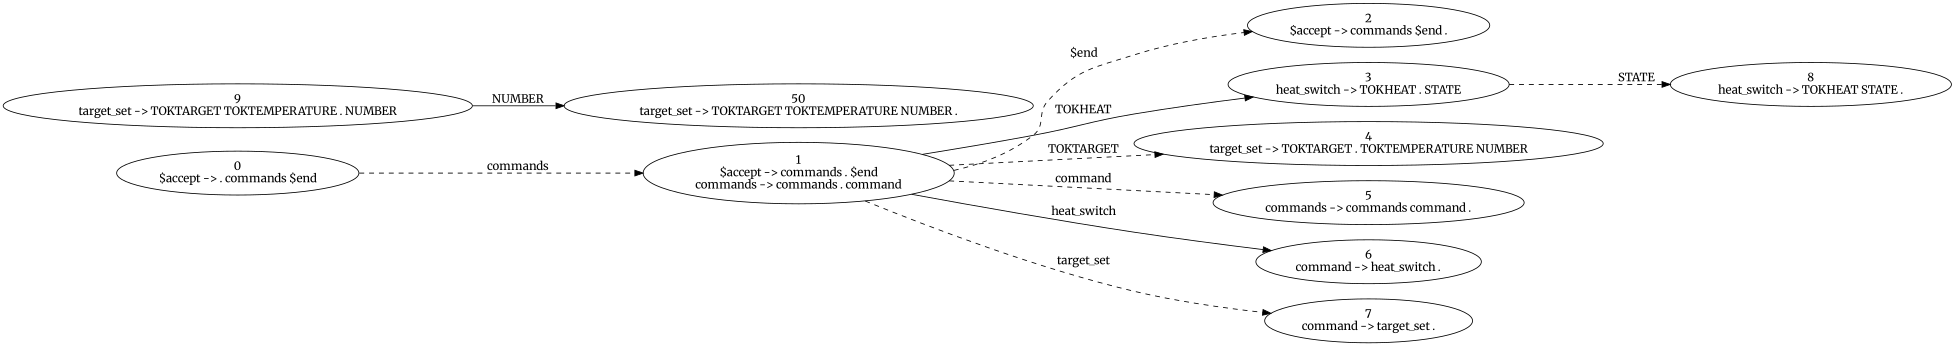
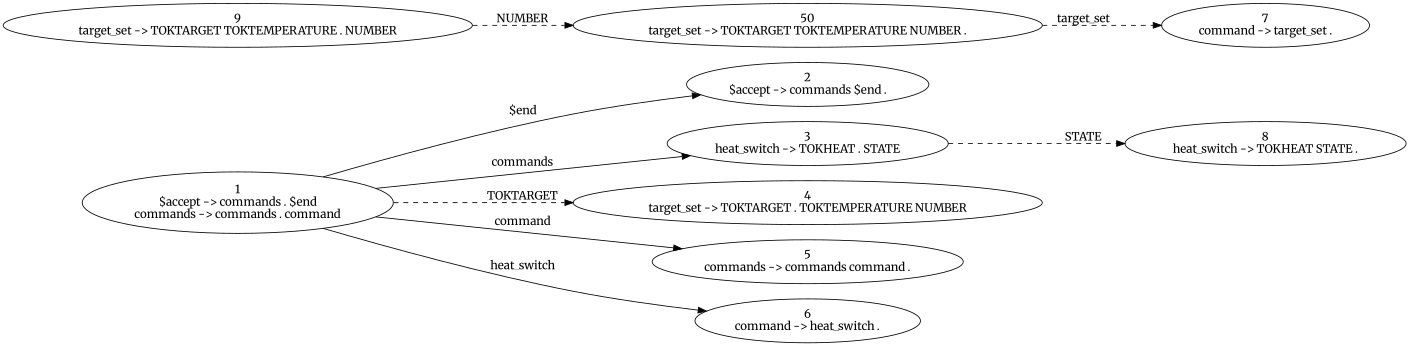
(1081, 74) -> (506, 128)
(514, 106) -> (519, 25)
(1084, 110) -> (523, 163)
(238, 173) -> none
(1082, 188) -> (525, 232)
(1060, 271) -> (1098, 25)
